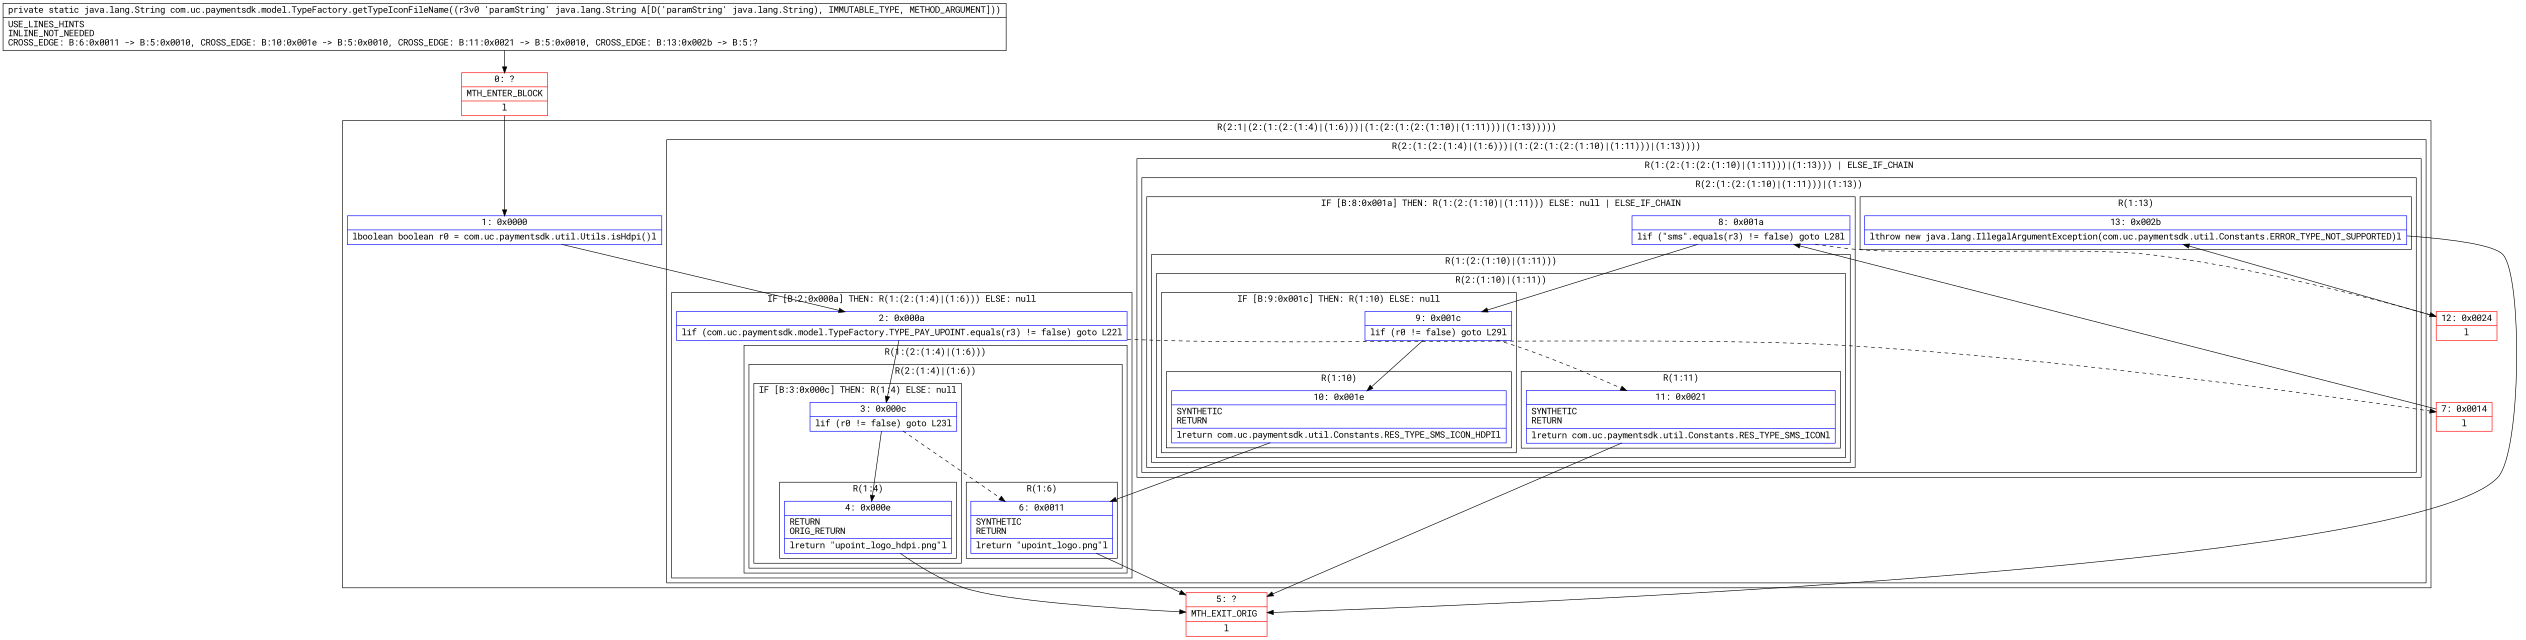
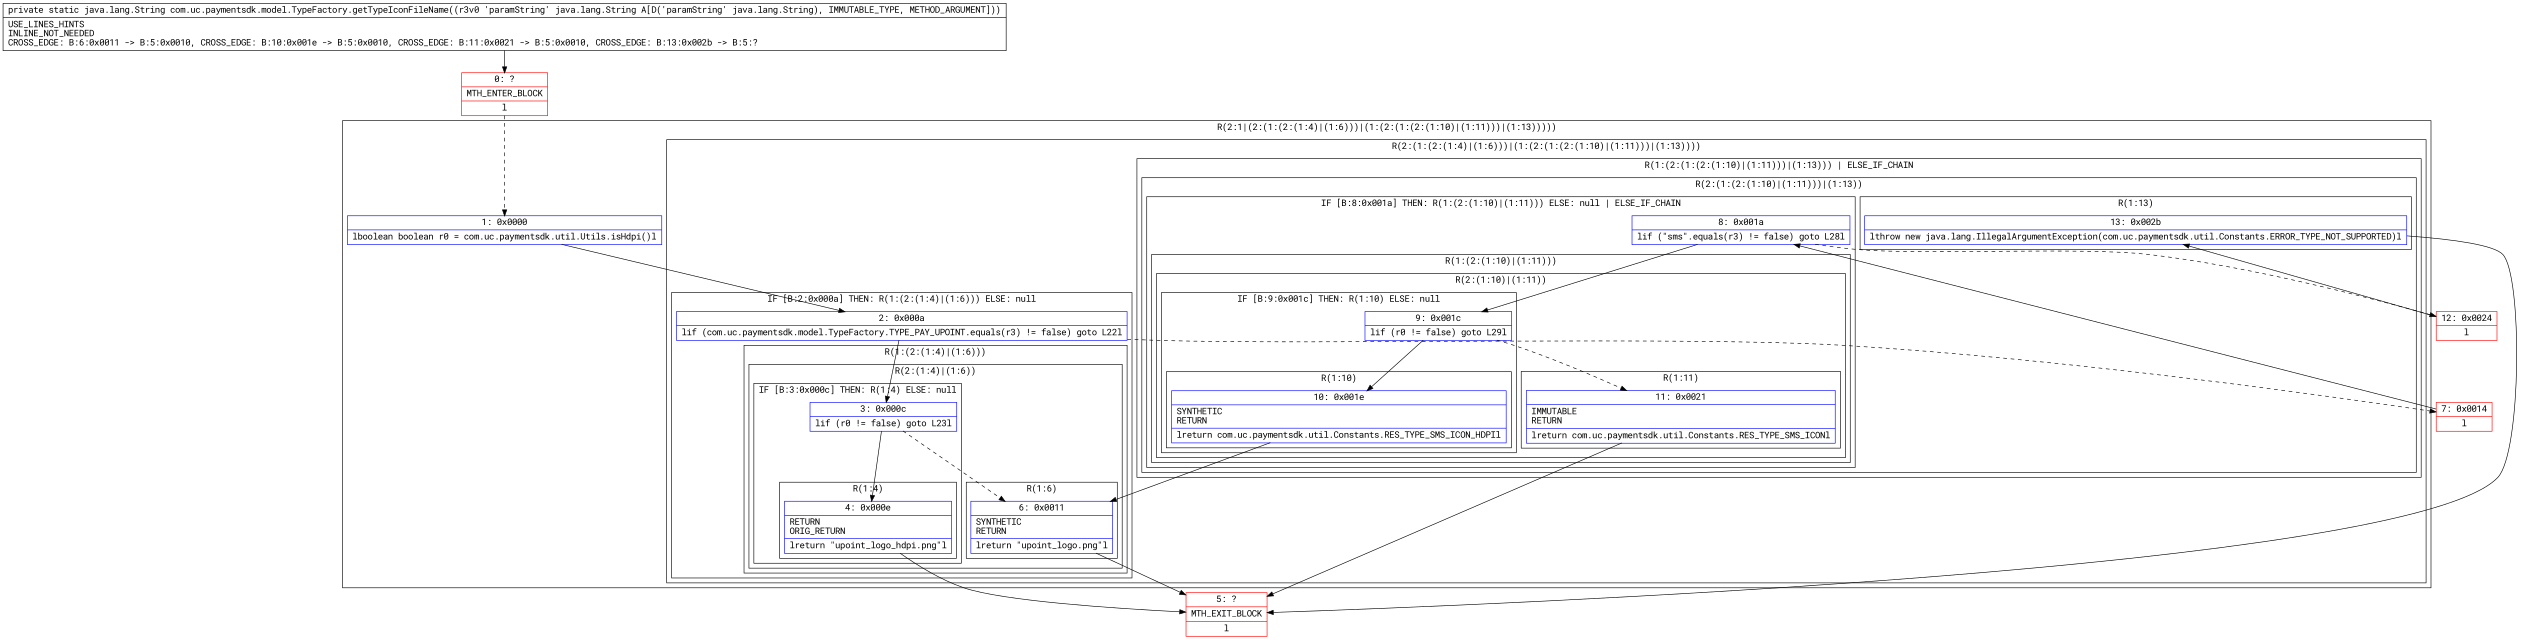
(505, 163) -> (505, 163)
(1554, 412) -> (1554, 412)
(1224, 614) -> (1227, 614)
